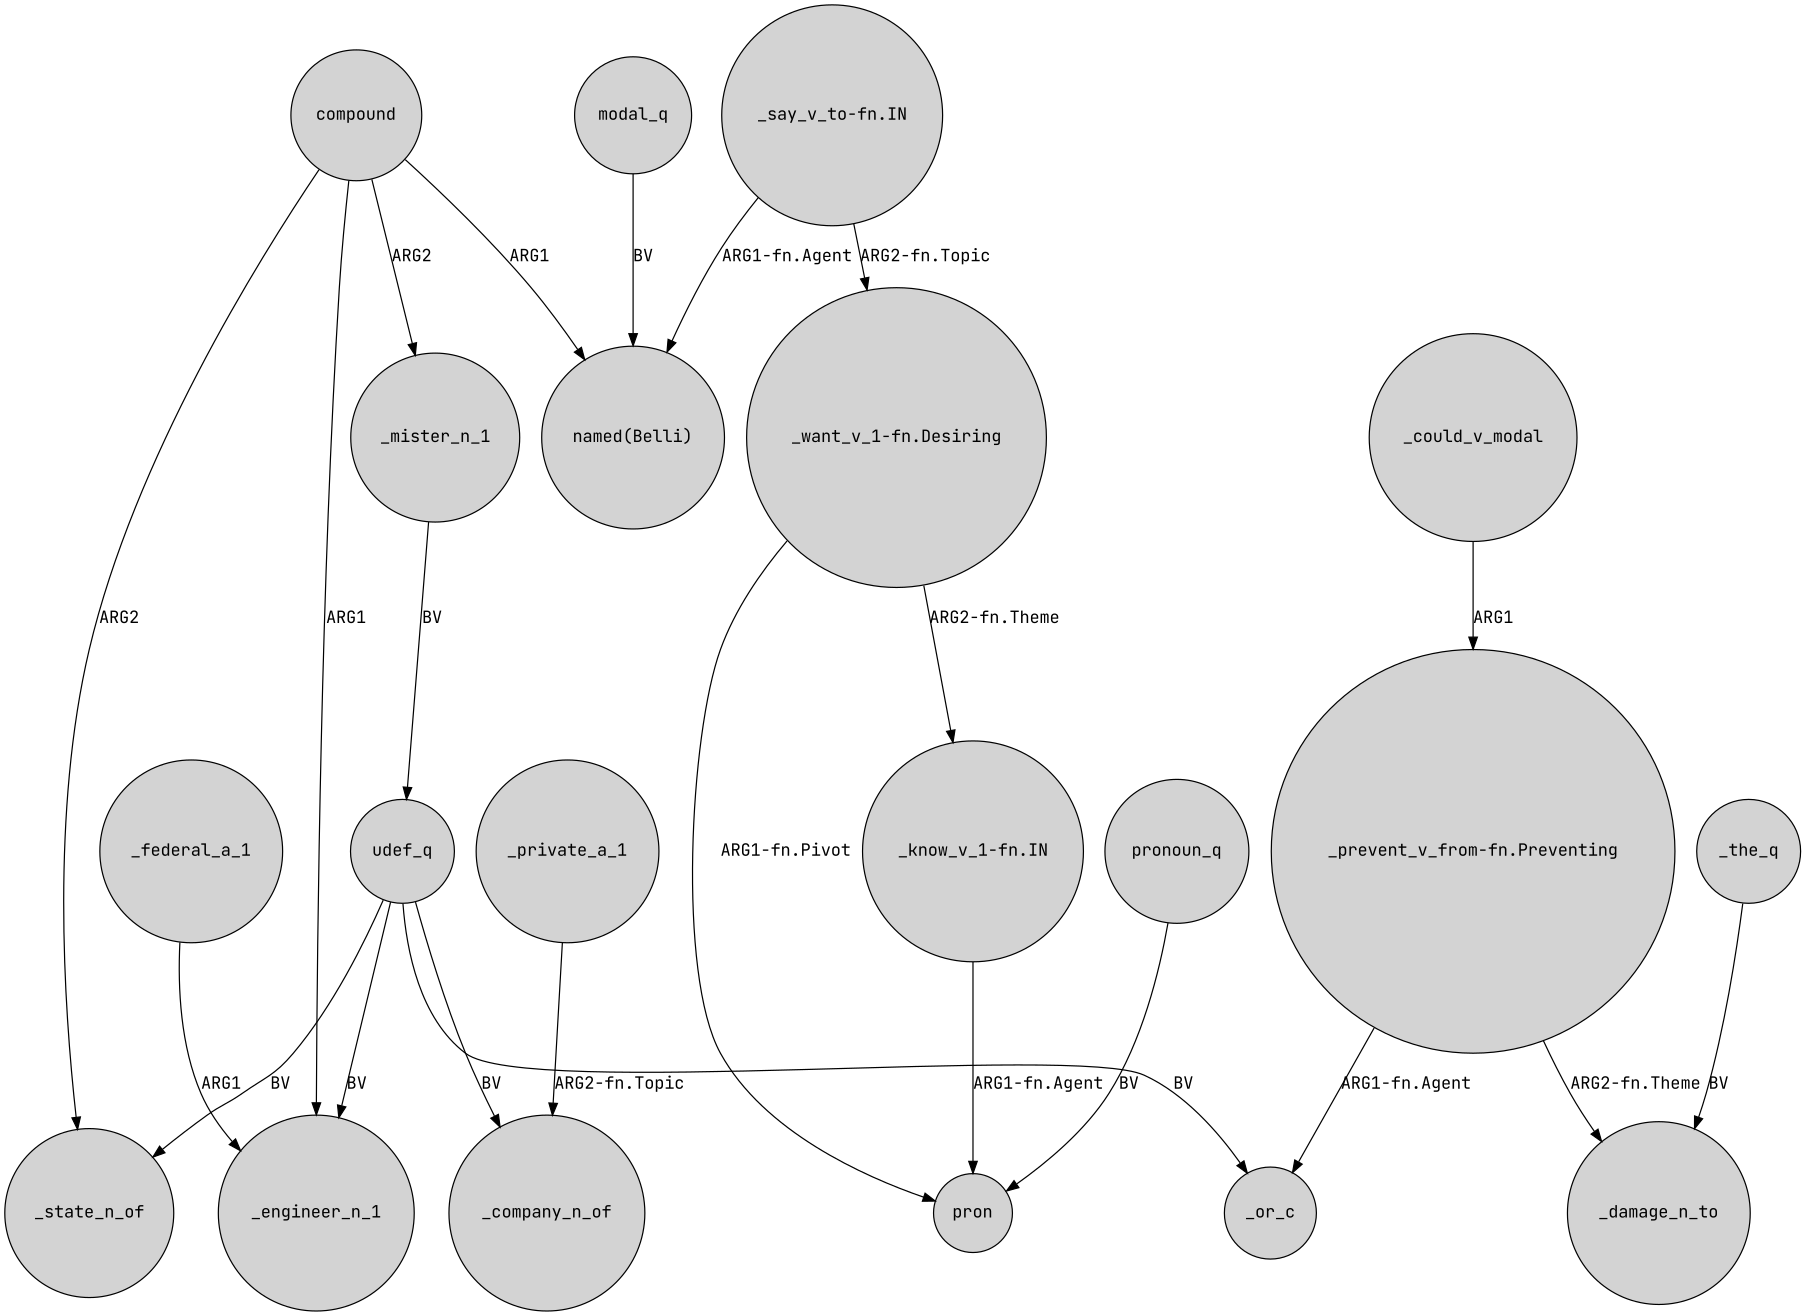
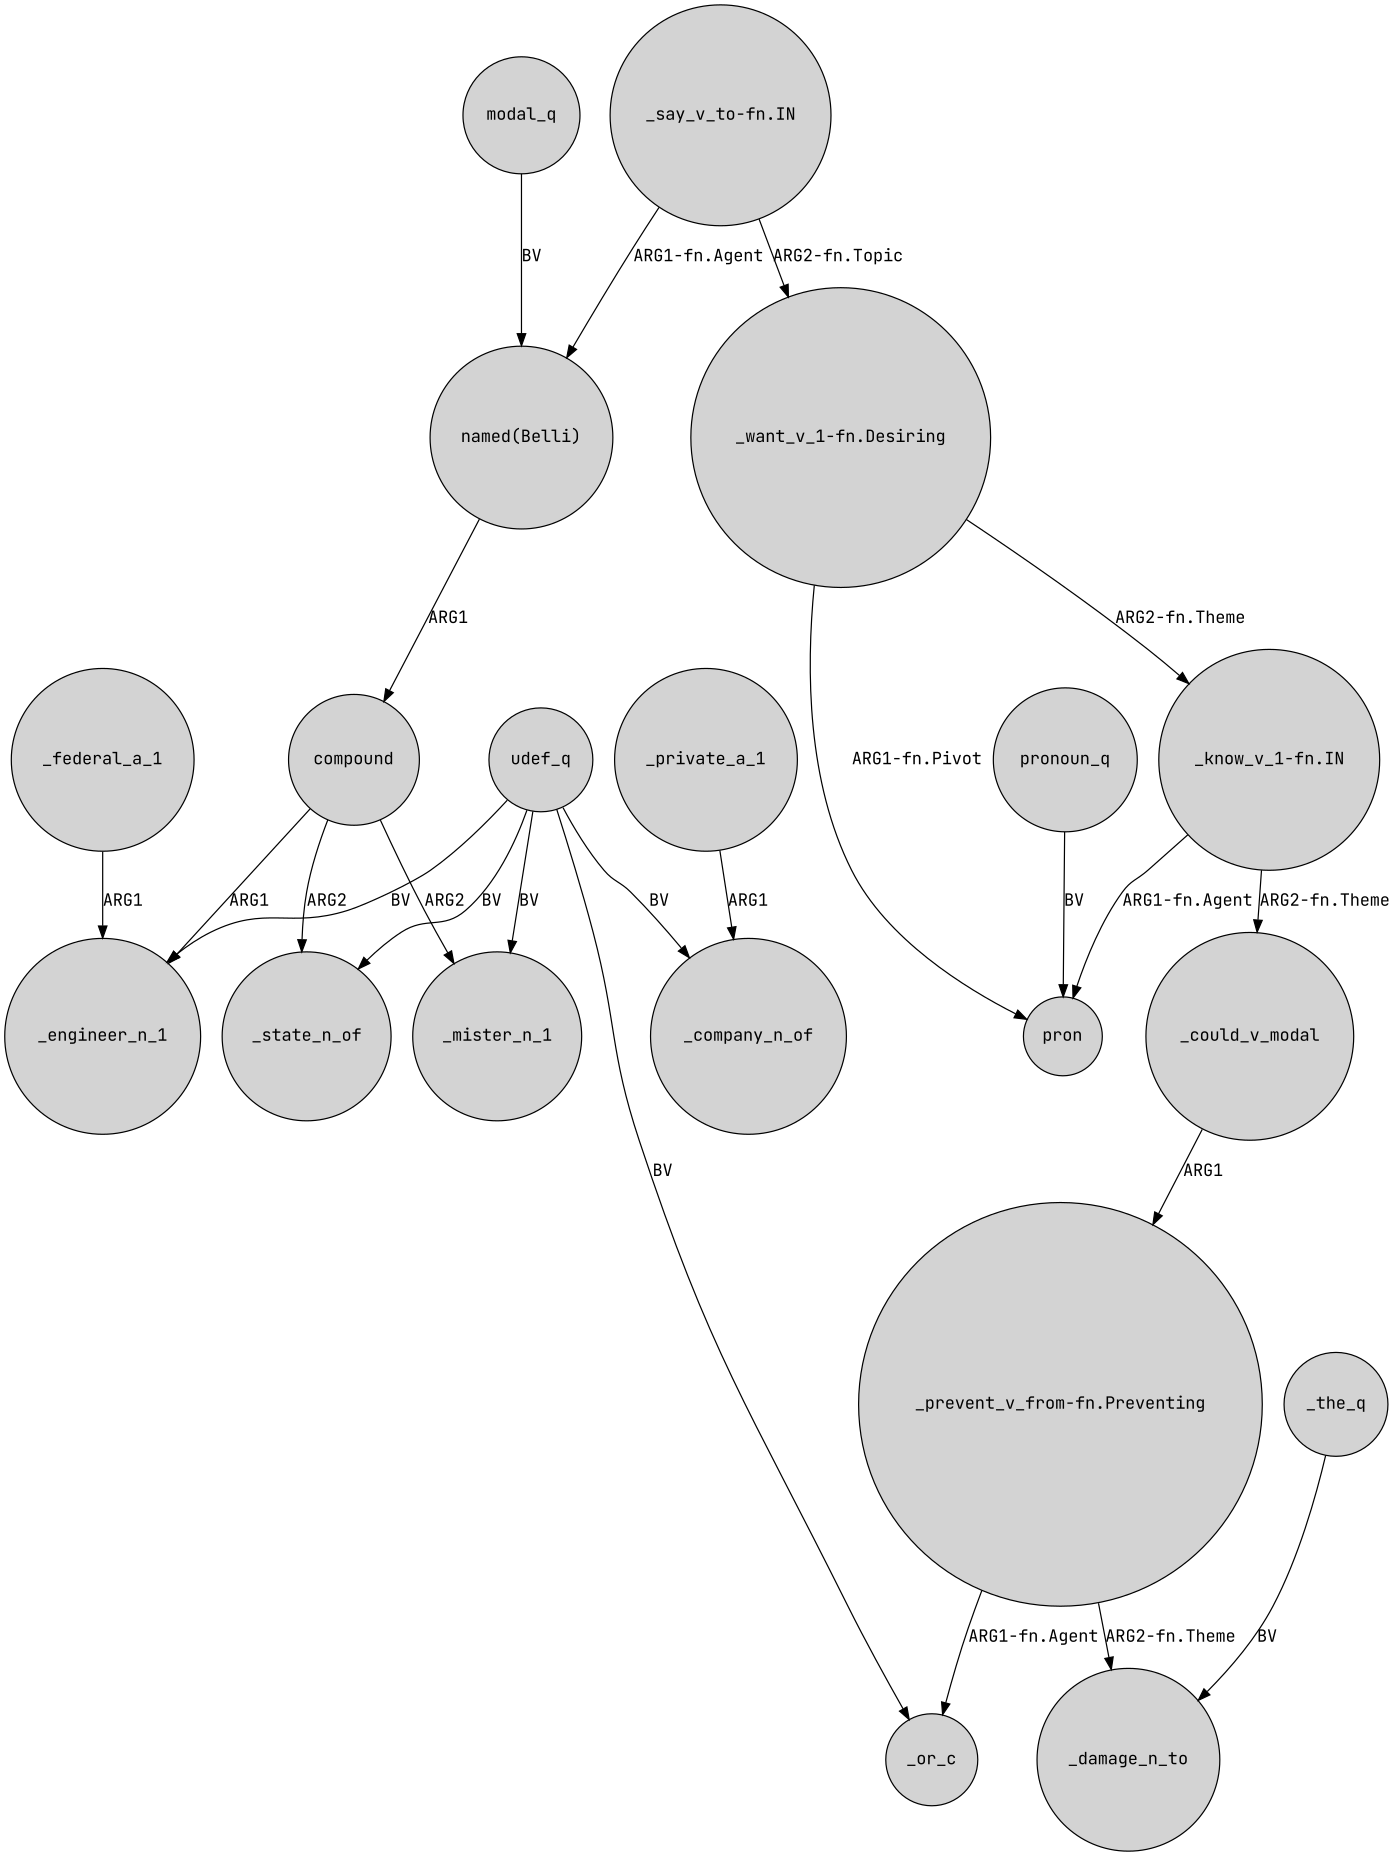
(497, 250) -> (435, 605)
(418, 655) -> (523, 876)
none -> (1260, 895)
(620, 1084) -> (748, 901)
